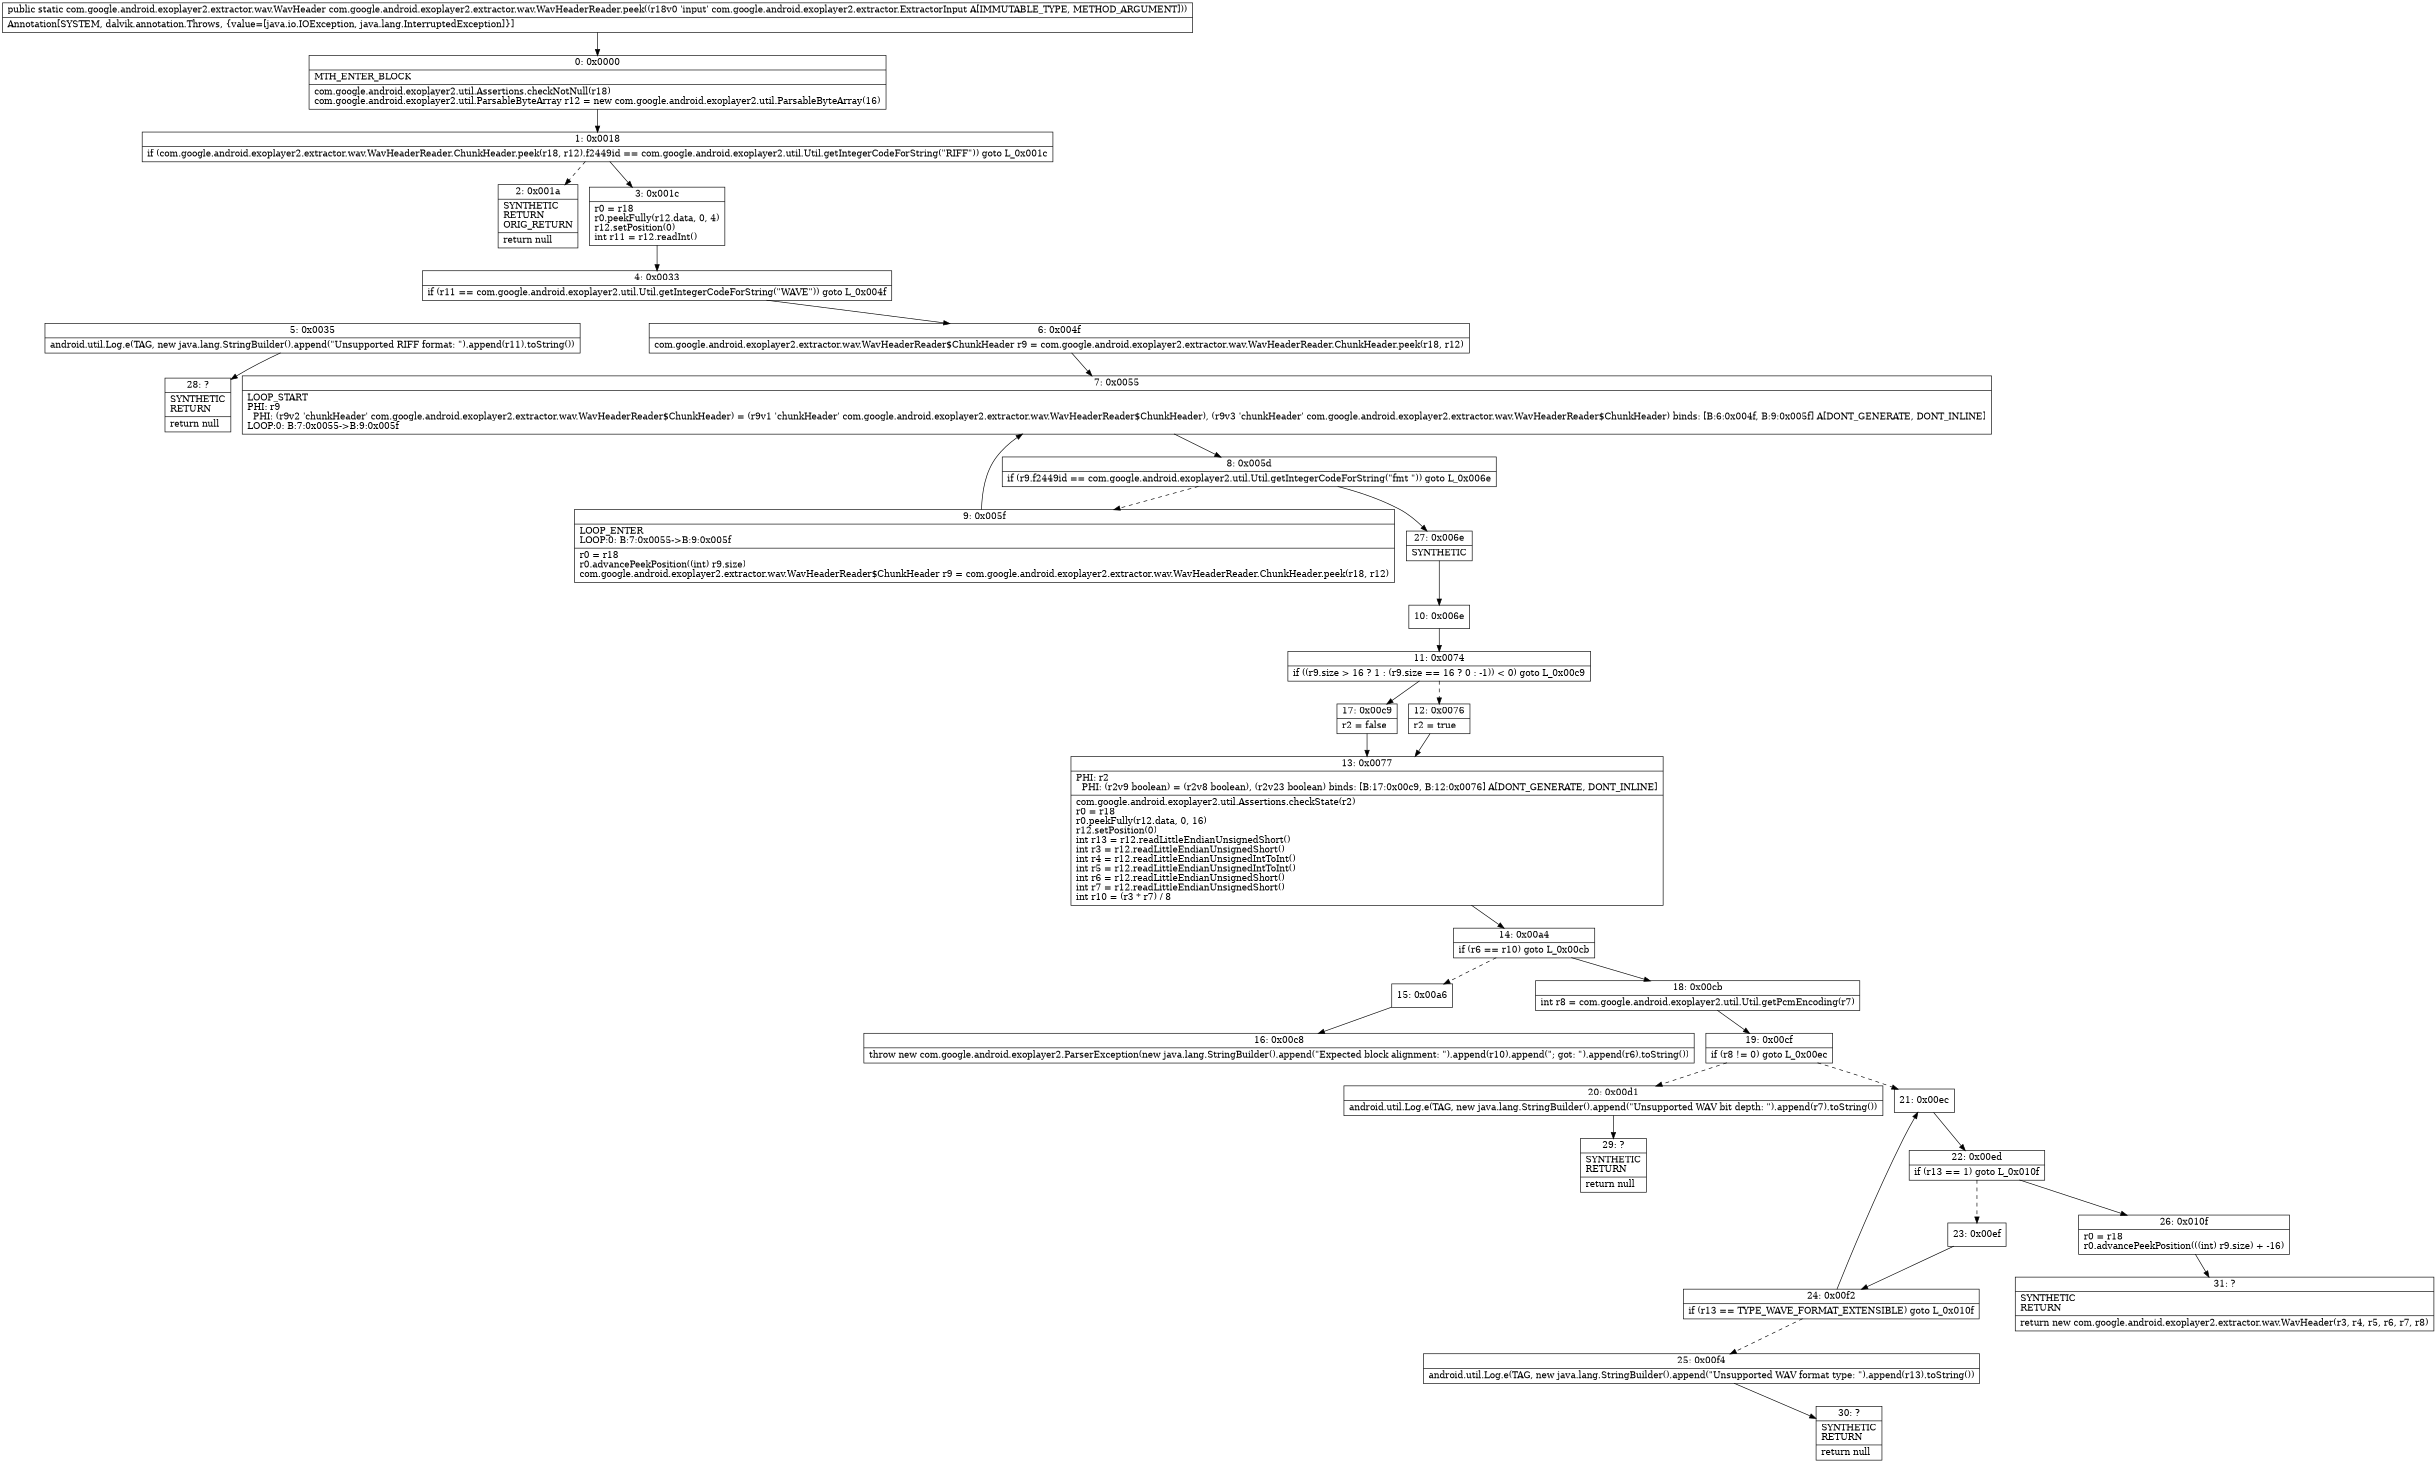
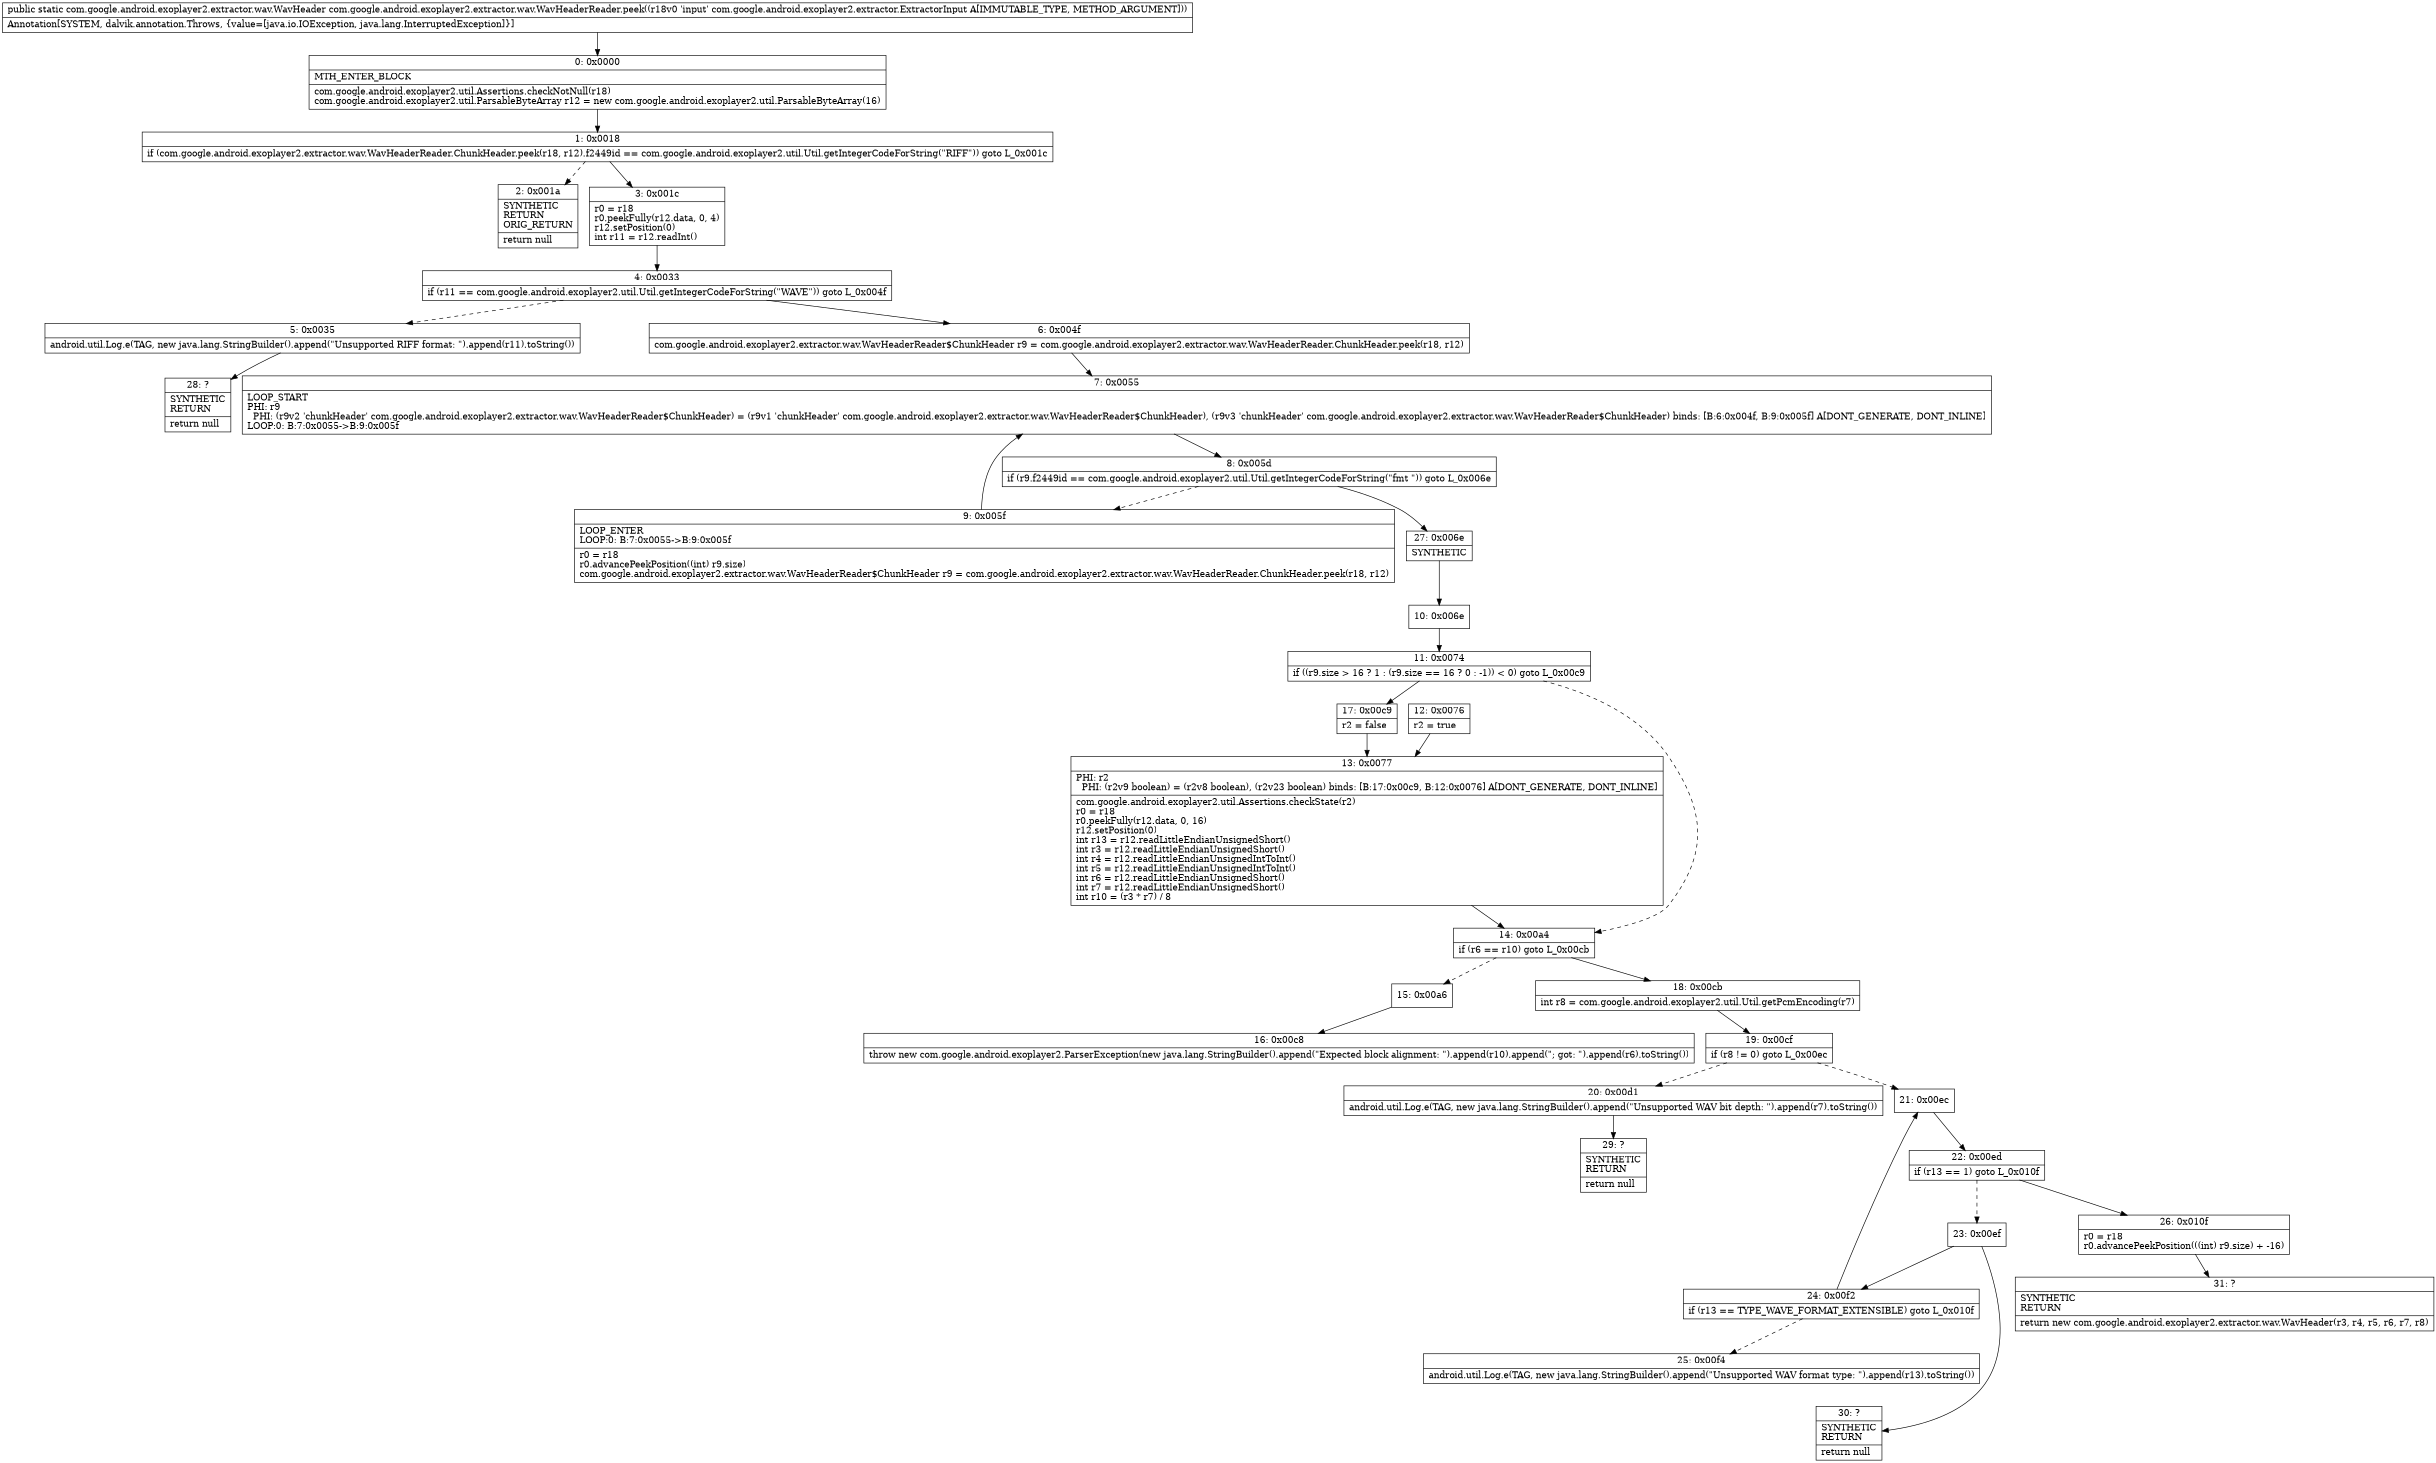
none -> (488, 311)
(1439, 689) -> (1689, 794)
(1772, 1400) -> (1993, 1369)
